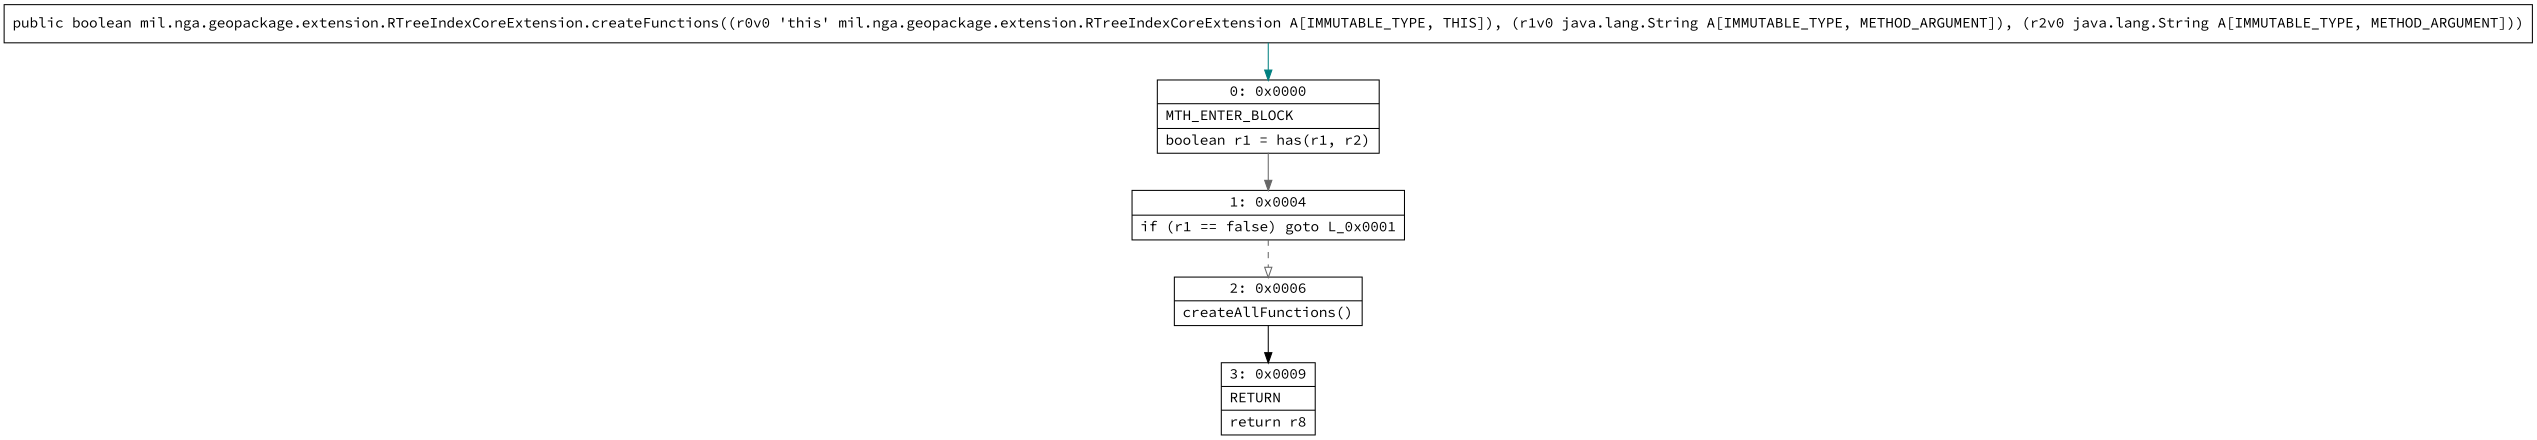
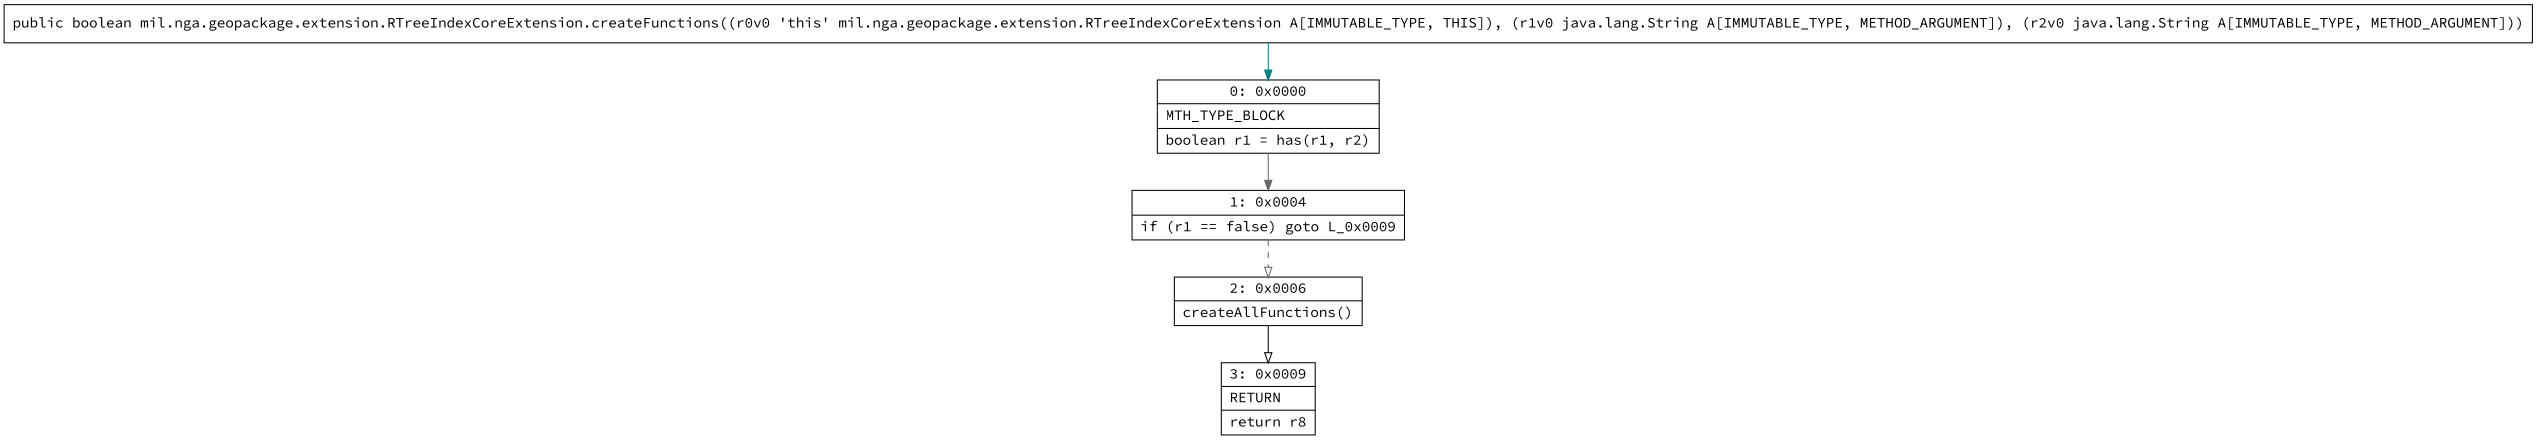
(1230, 116) -> (1225, 116)
(1268, 227) -> (1268, 227)
(1268, 339) -> (1268, 339)
